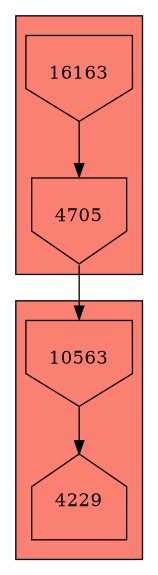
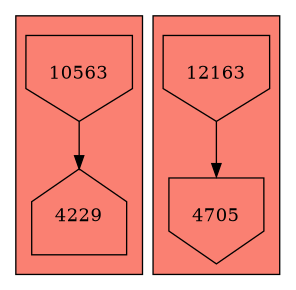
(79, 74) -> (216, 74)
(79, 285) -> none
